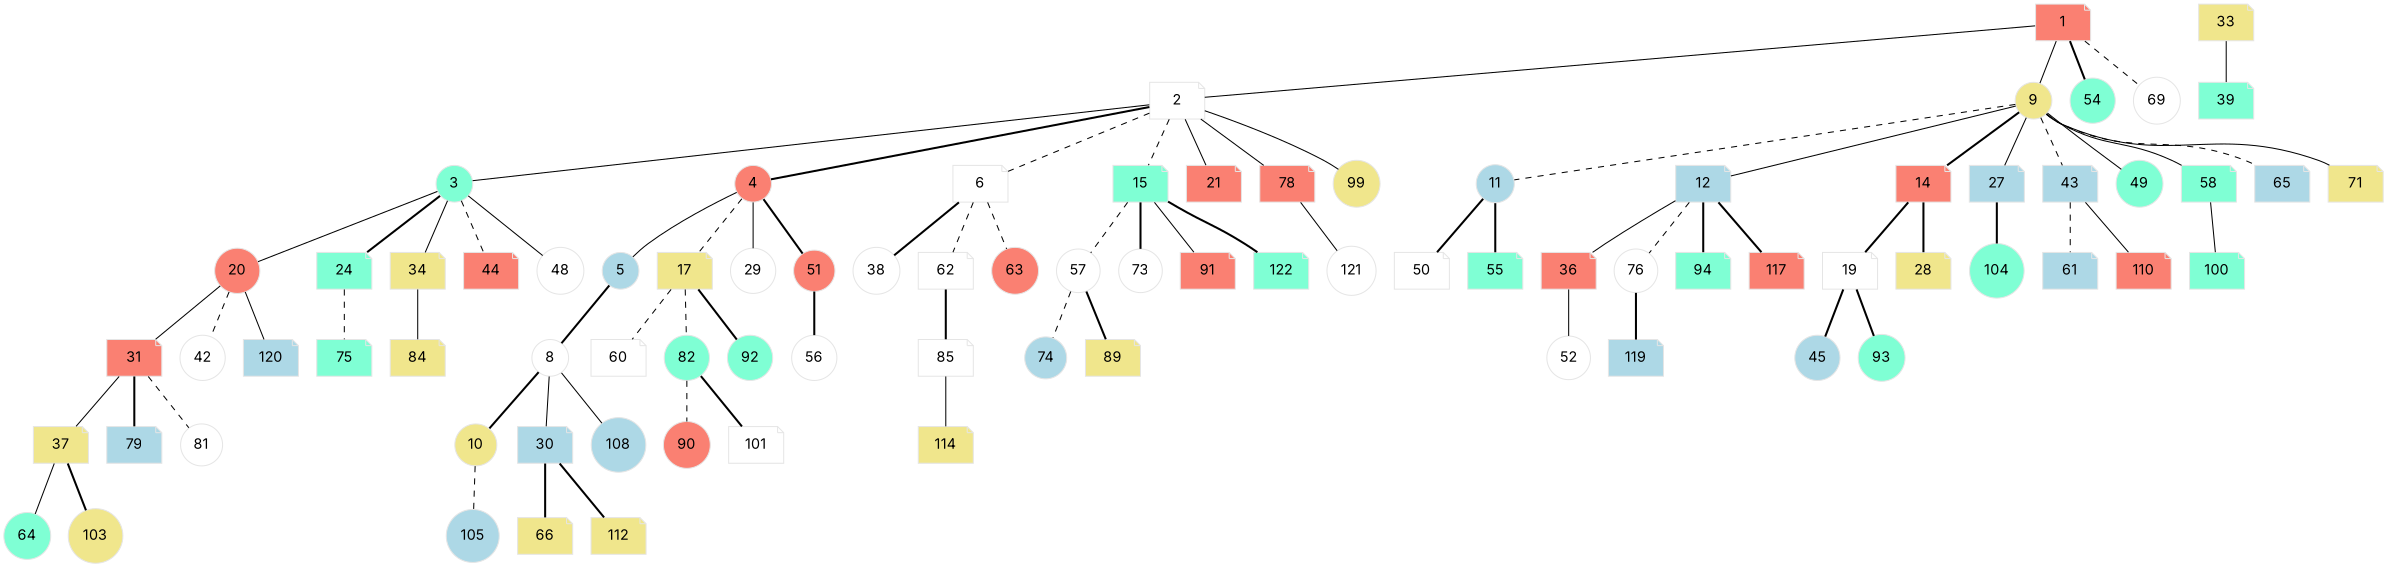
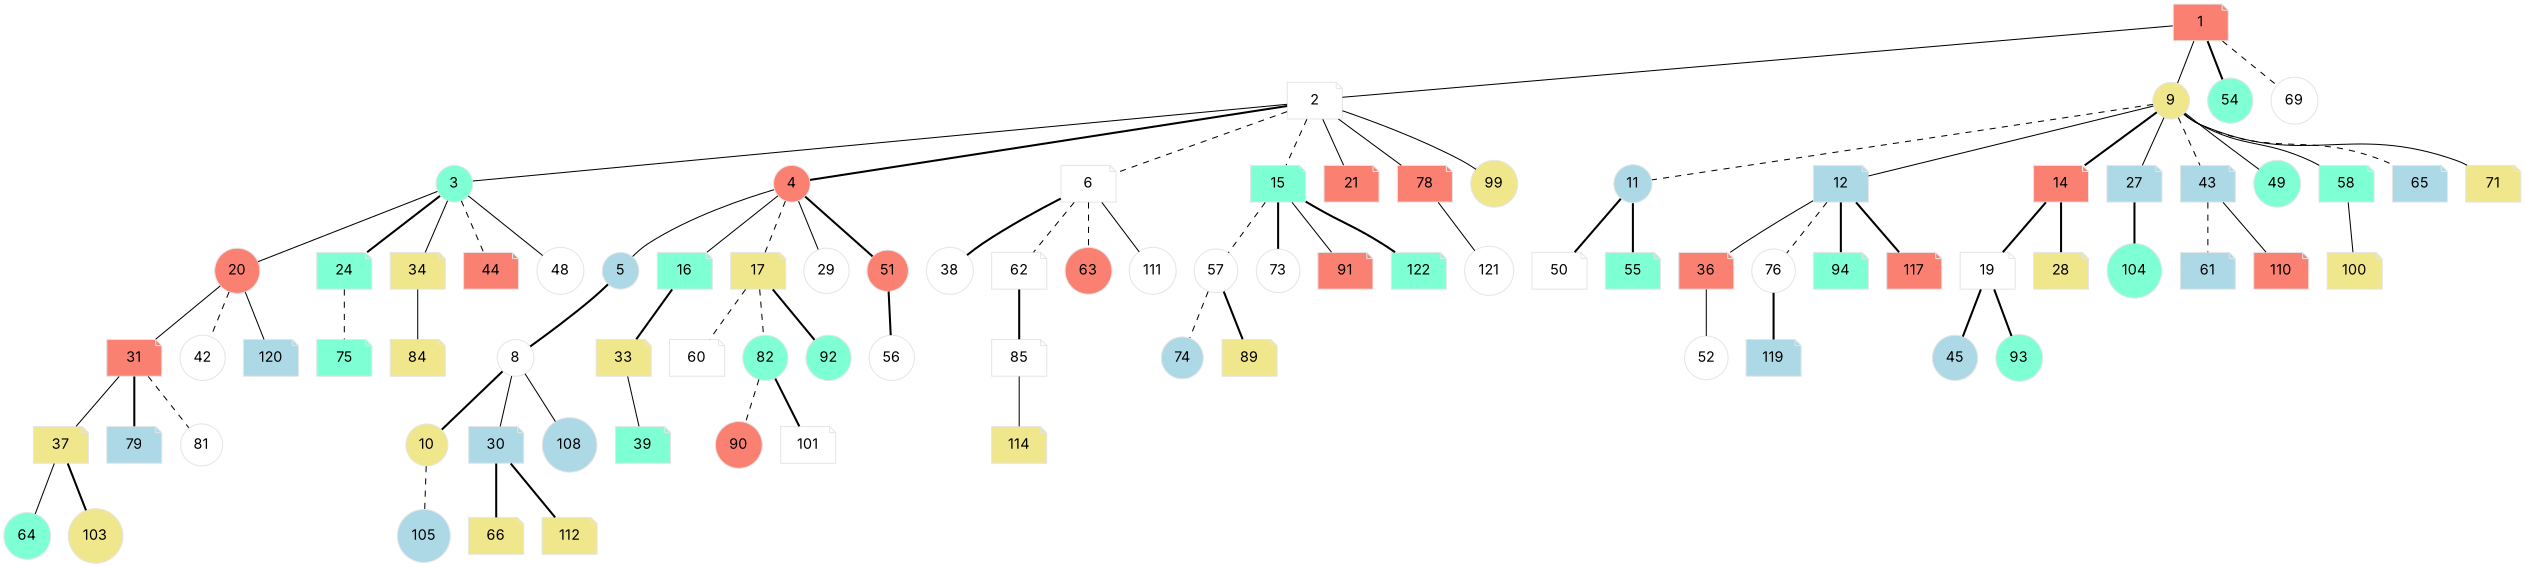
none -> (685, 271)
none -> (1153, 271)
(2217, 271) -> (2355, 271)
